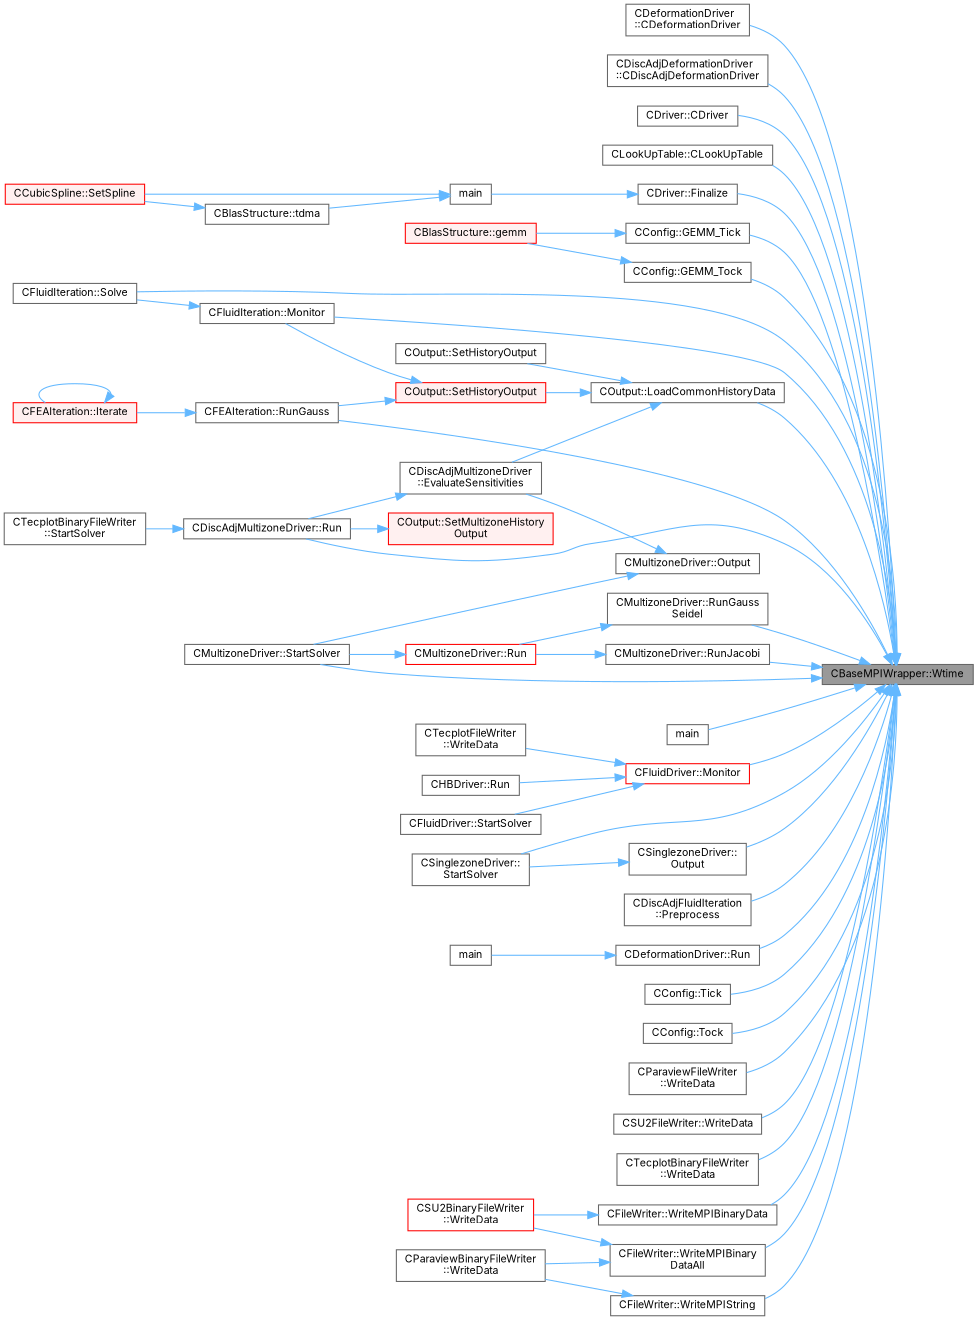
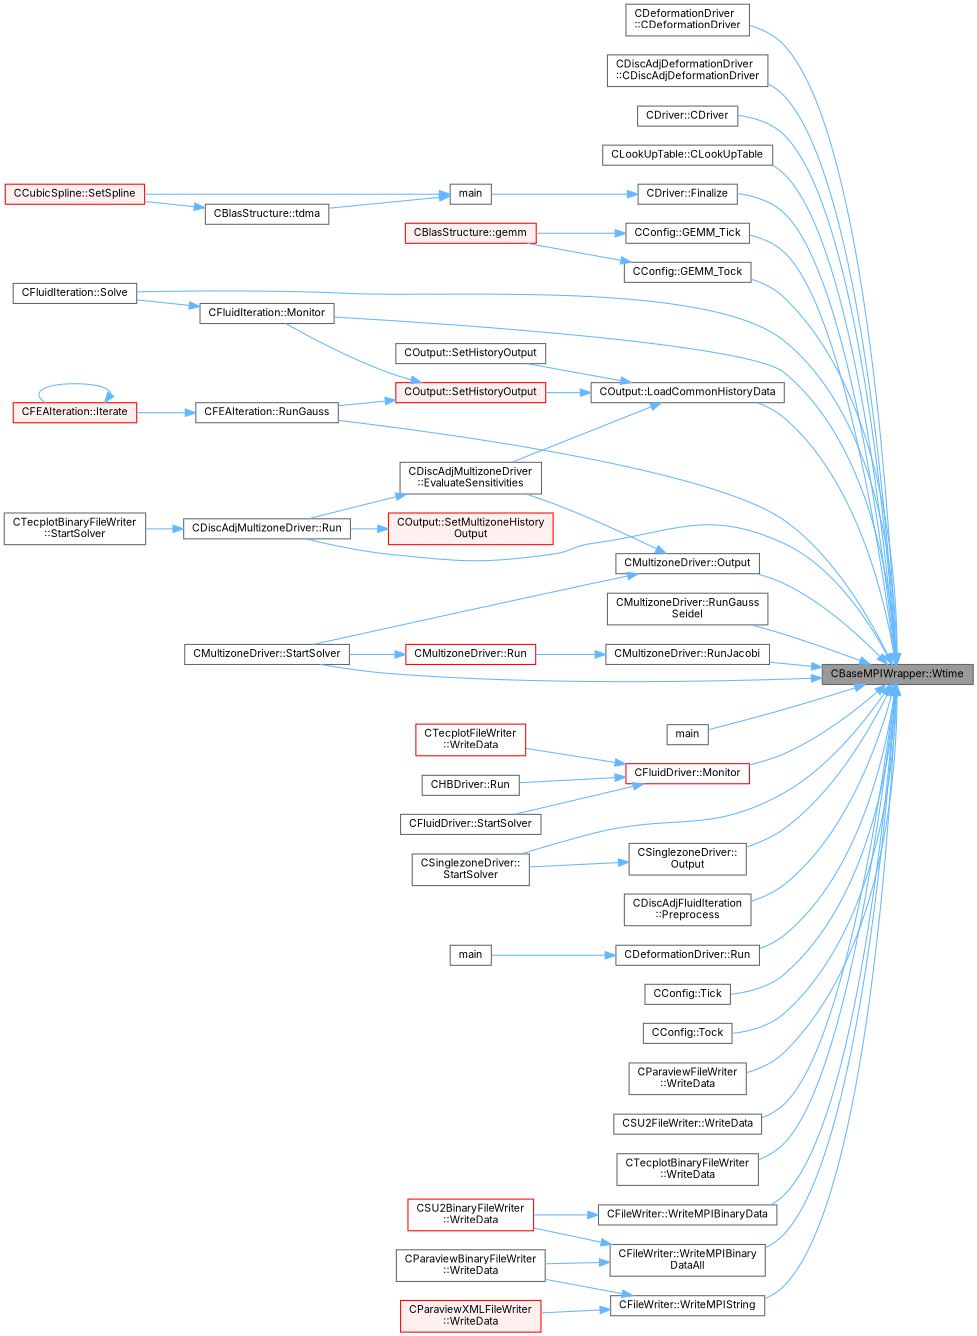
none -> (823, 607)
(560, 636) -> none
(471, 740) -> (471, 740)
none -> (471, 1316)
